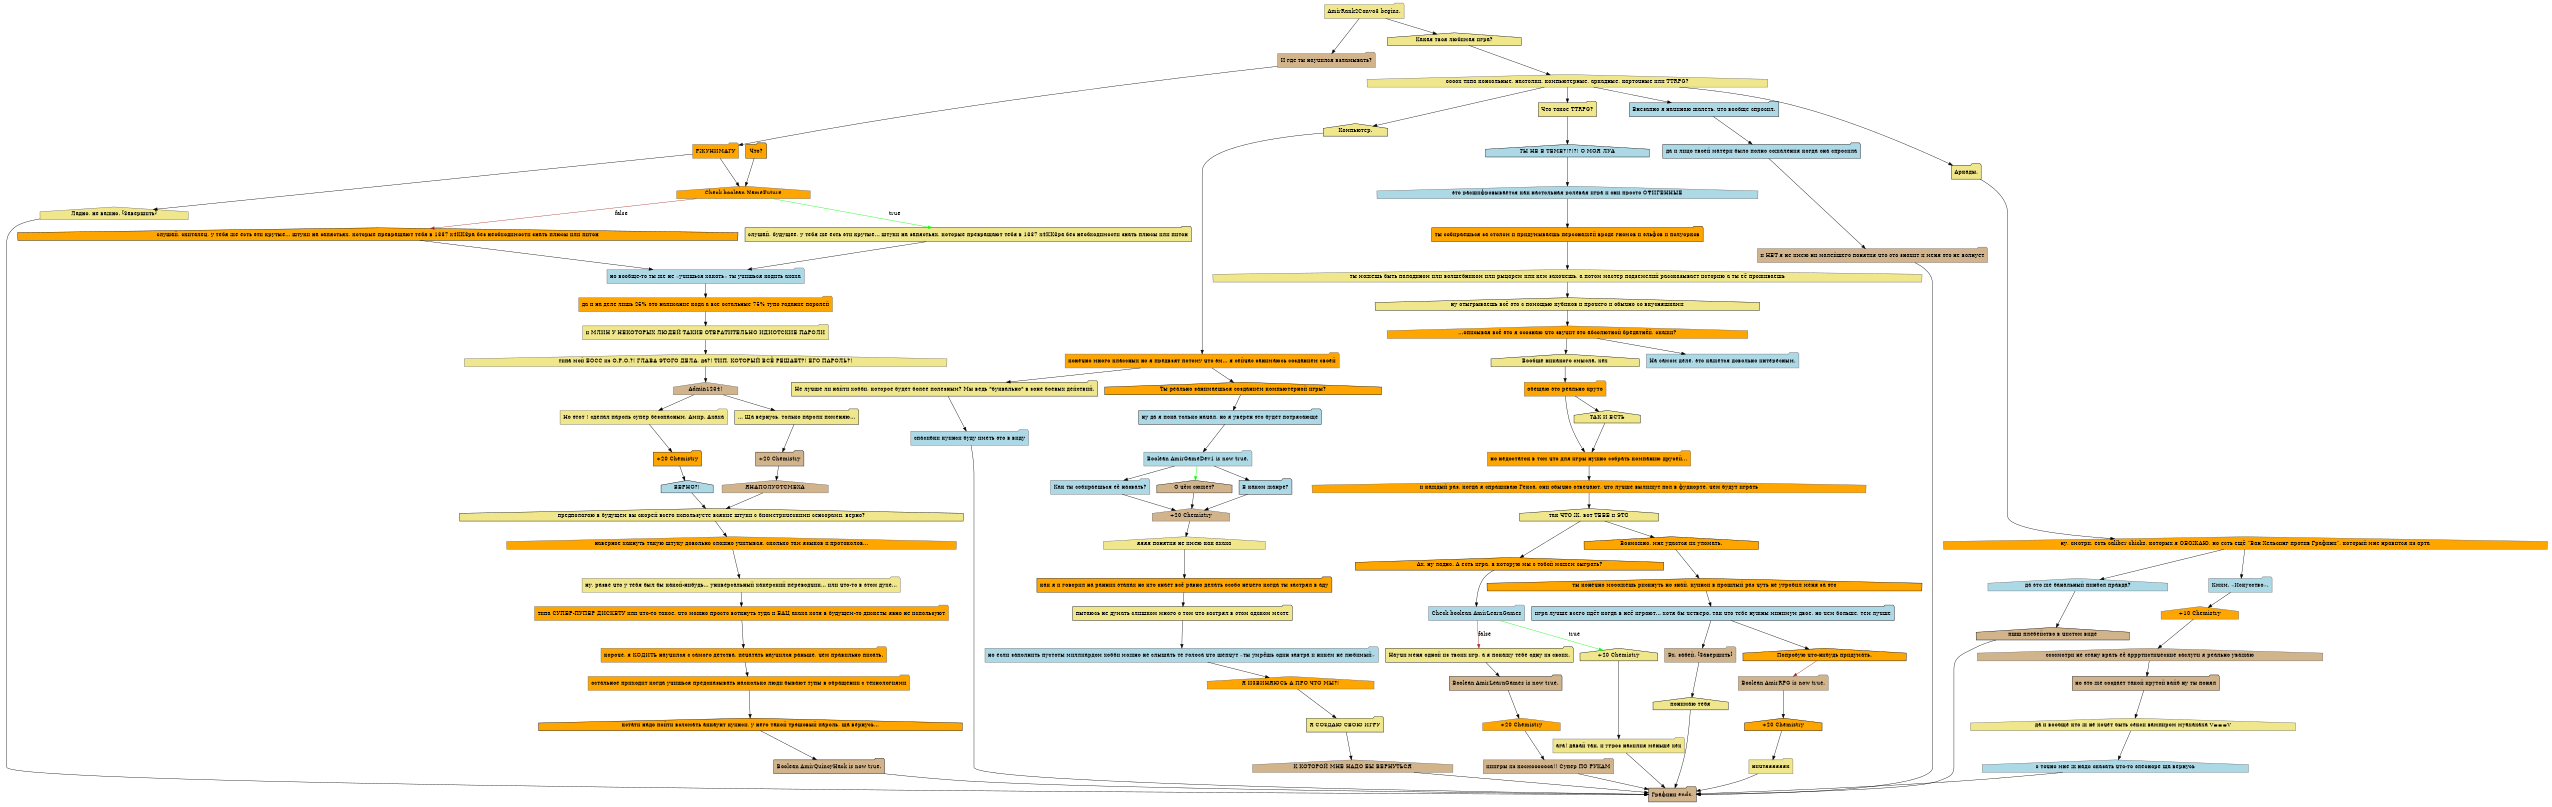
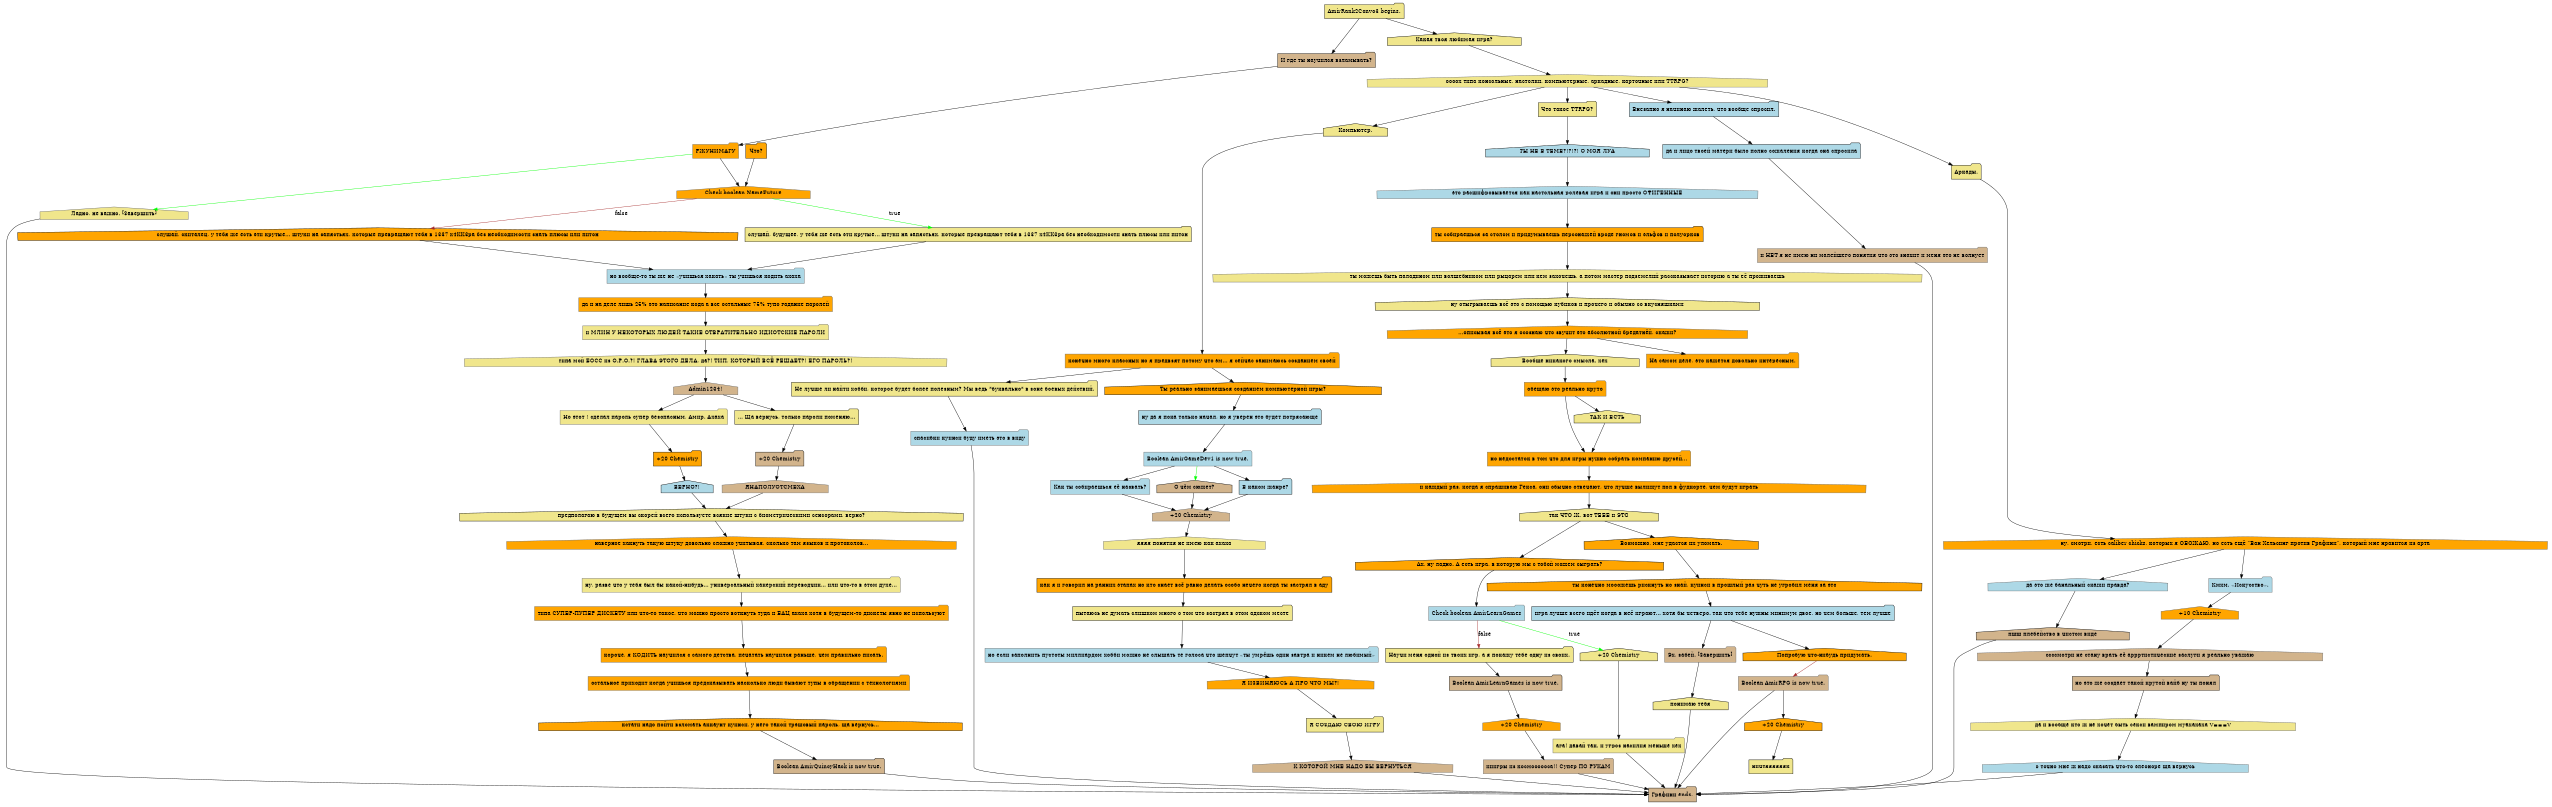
(1364, 12) -> (1364, 12)
(1326, 61) -> (1326, 61)
(425, 182) -> (425, 182)
(1723, 361) -> (1723, 361)
(2078, 585) -> (2078, 585)
(1771, 767) -> (1771, 767)
(1729, 784) -> (1725, 735)
